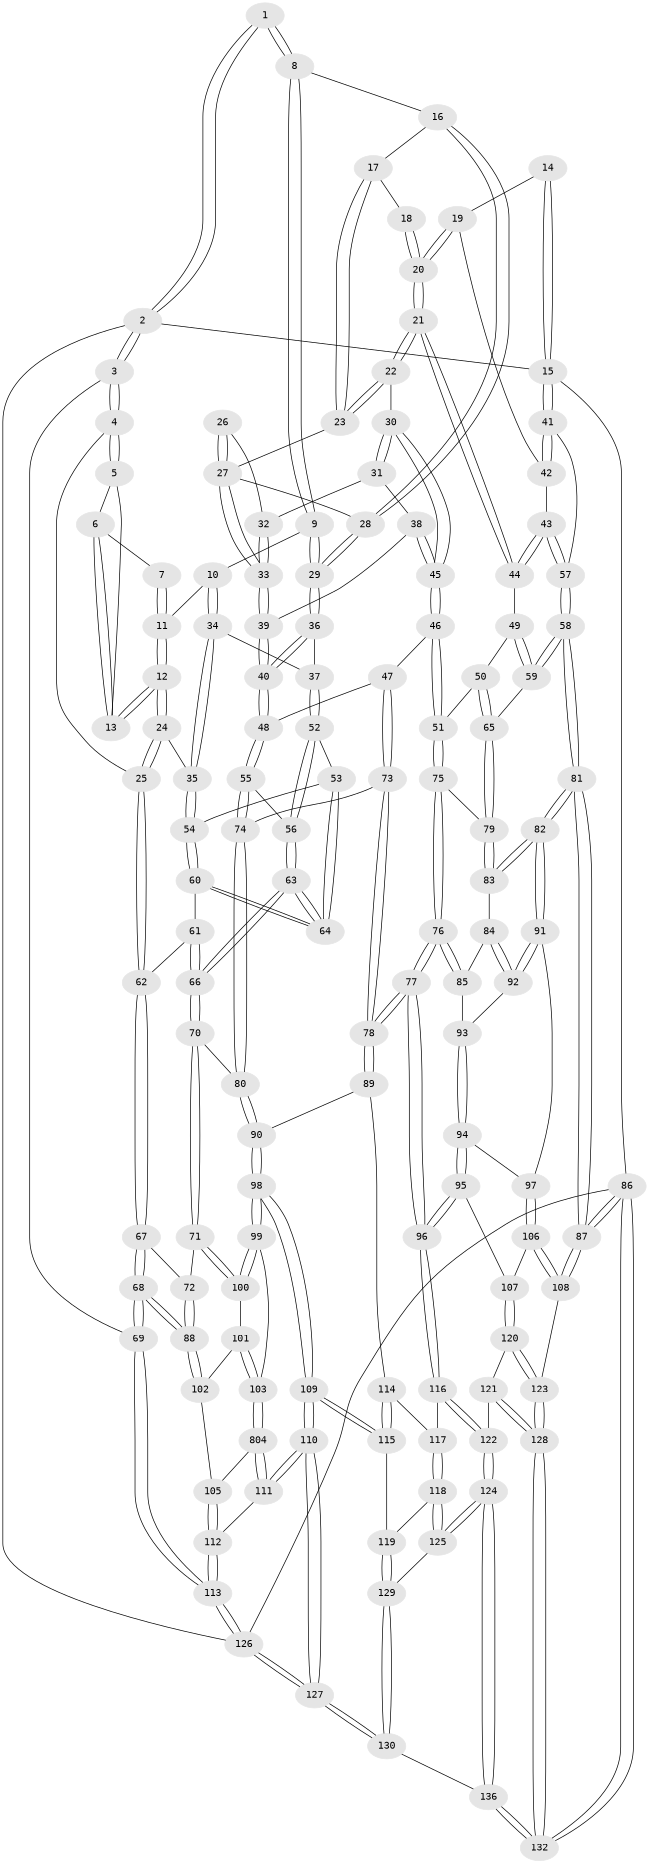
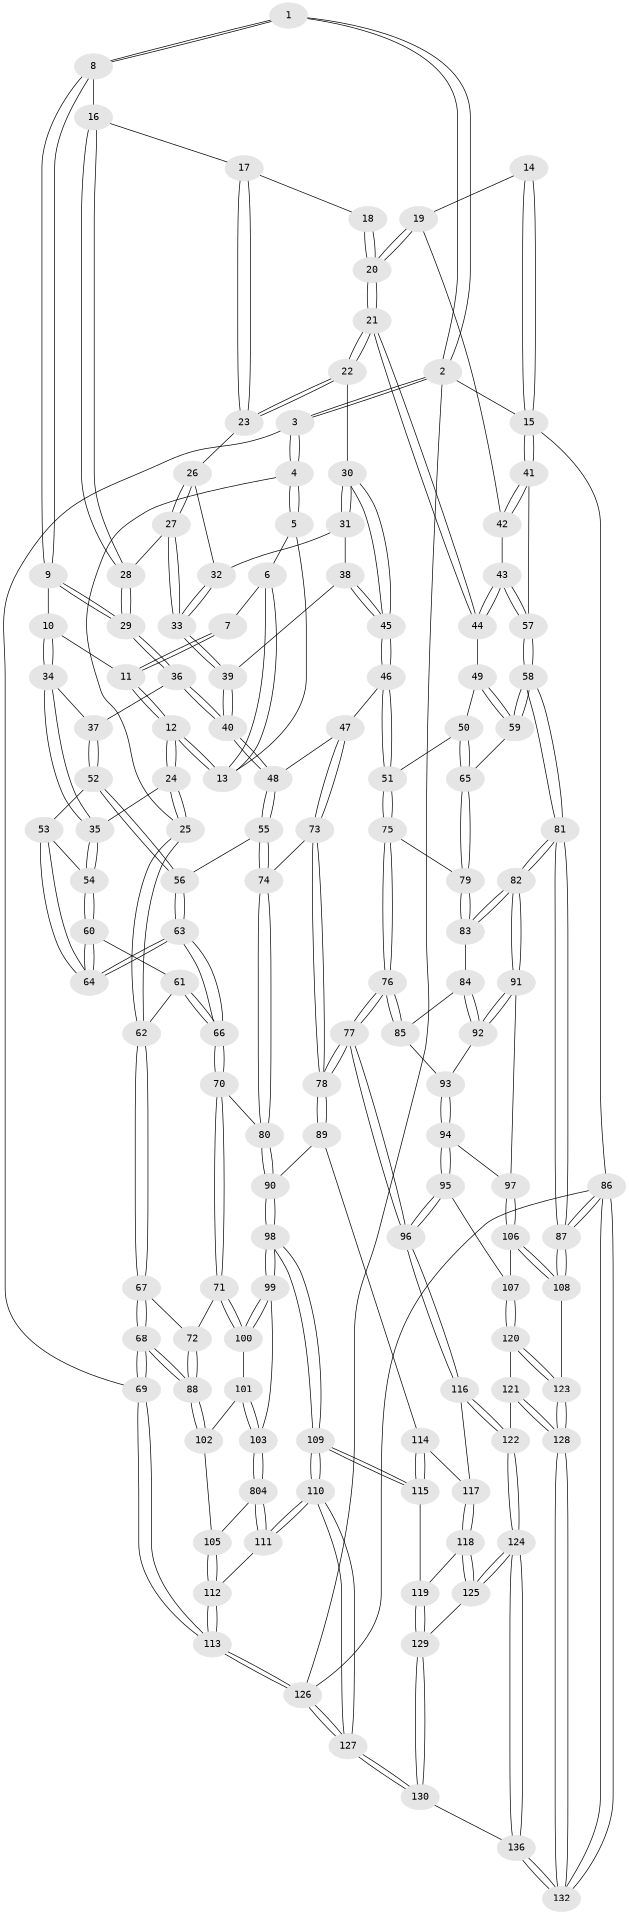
(281, 448) -> (214, 452)
